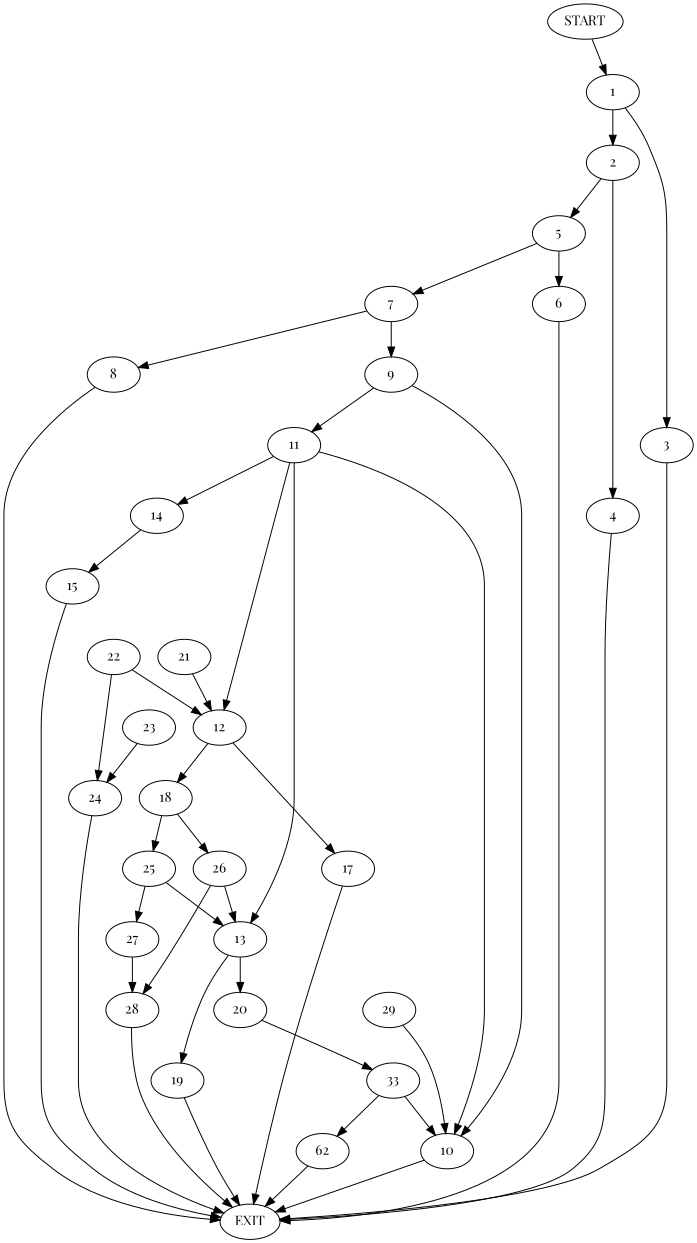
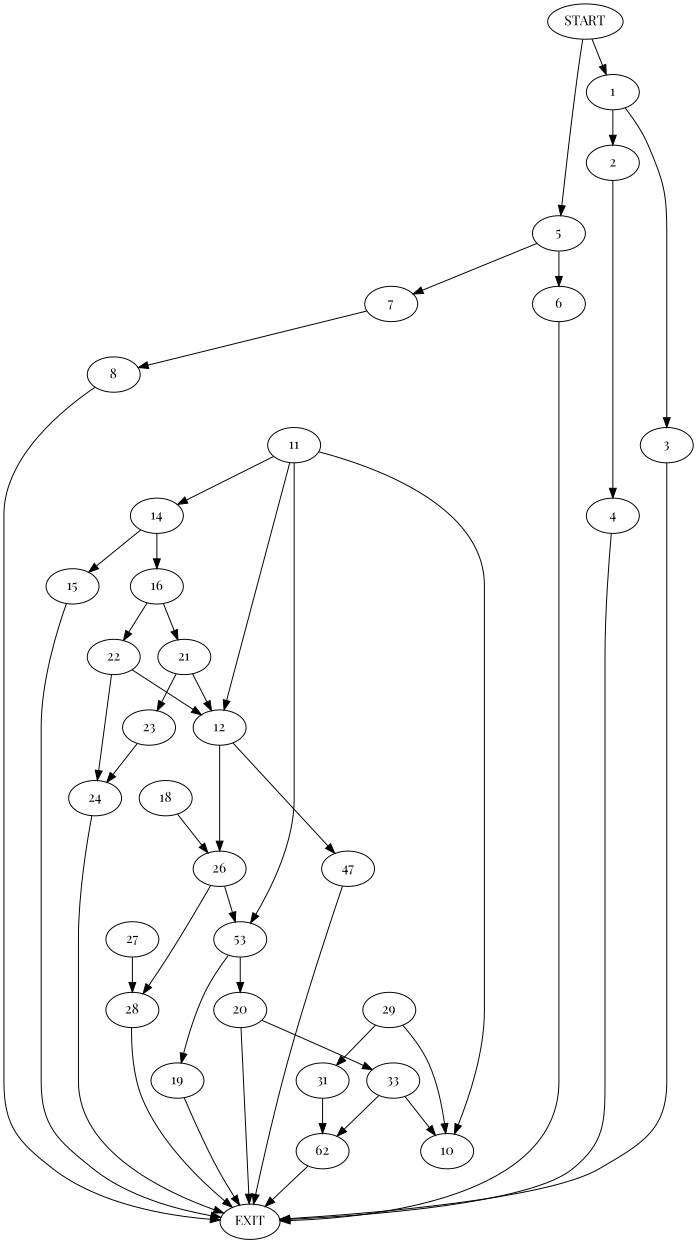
(589, 194) -> (571, 122)
(391, 375) -> none
none -> (157, 586)
none -> (170, 686)
(196, 759) -> (220, 793)
(149, 869) -> none
(348, 869) -> (348, 869)
(240, 939) -> (240, 939)
none -> (323, 1081)
(354, 1184) -> (245, 1111)
